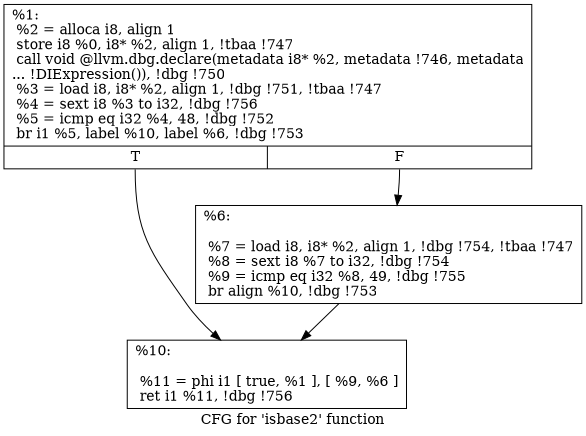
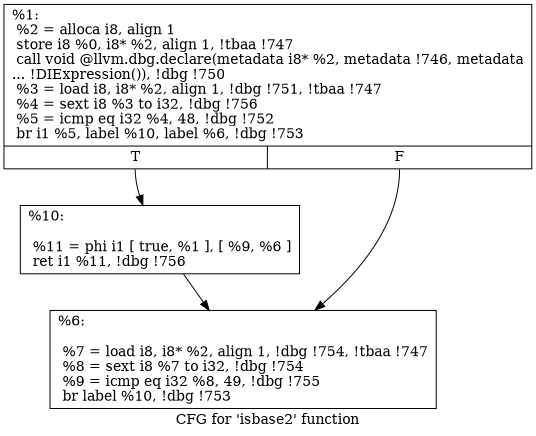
(291, 292) -> (145, 397)
(324, 318) -> (193, 288)
